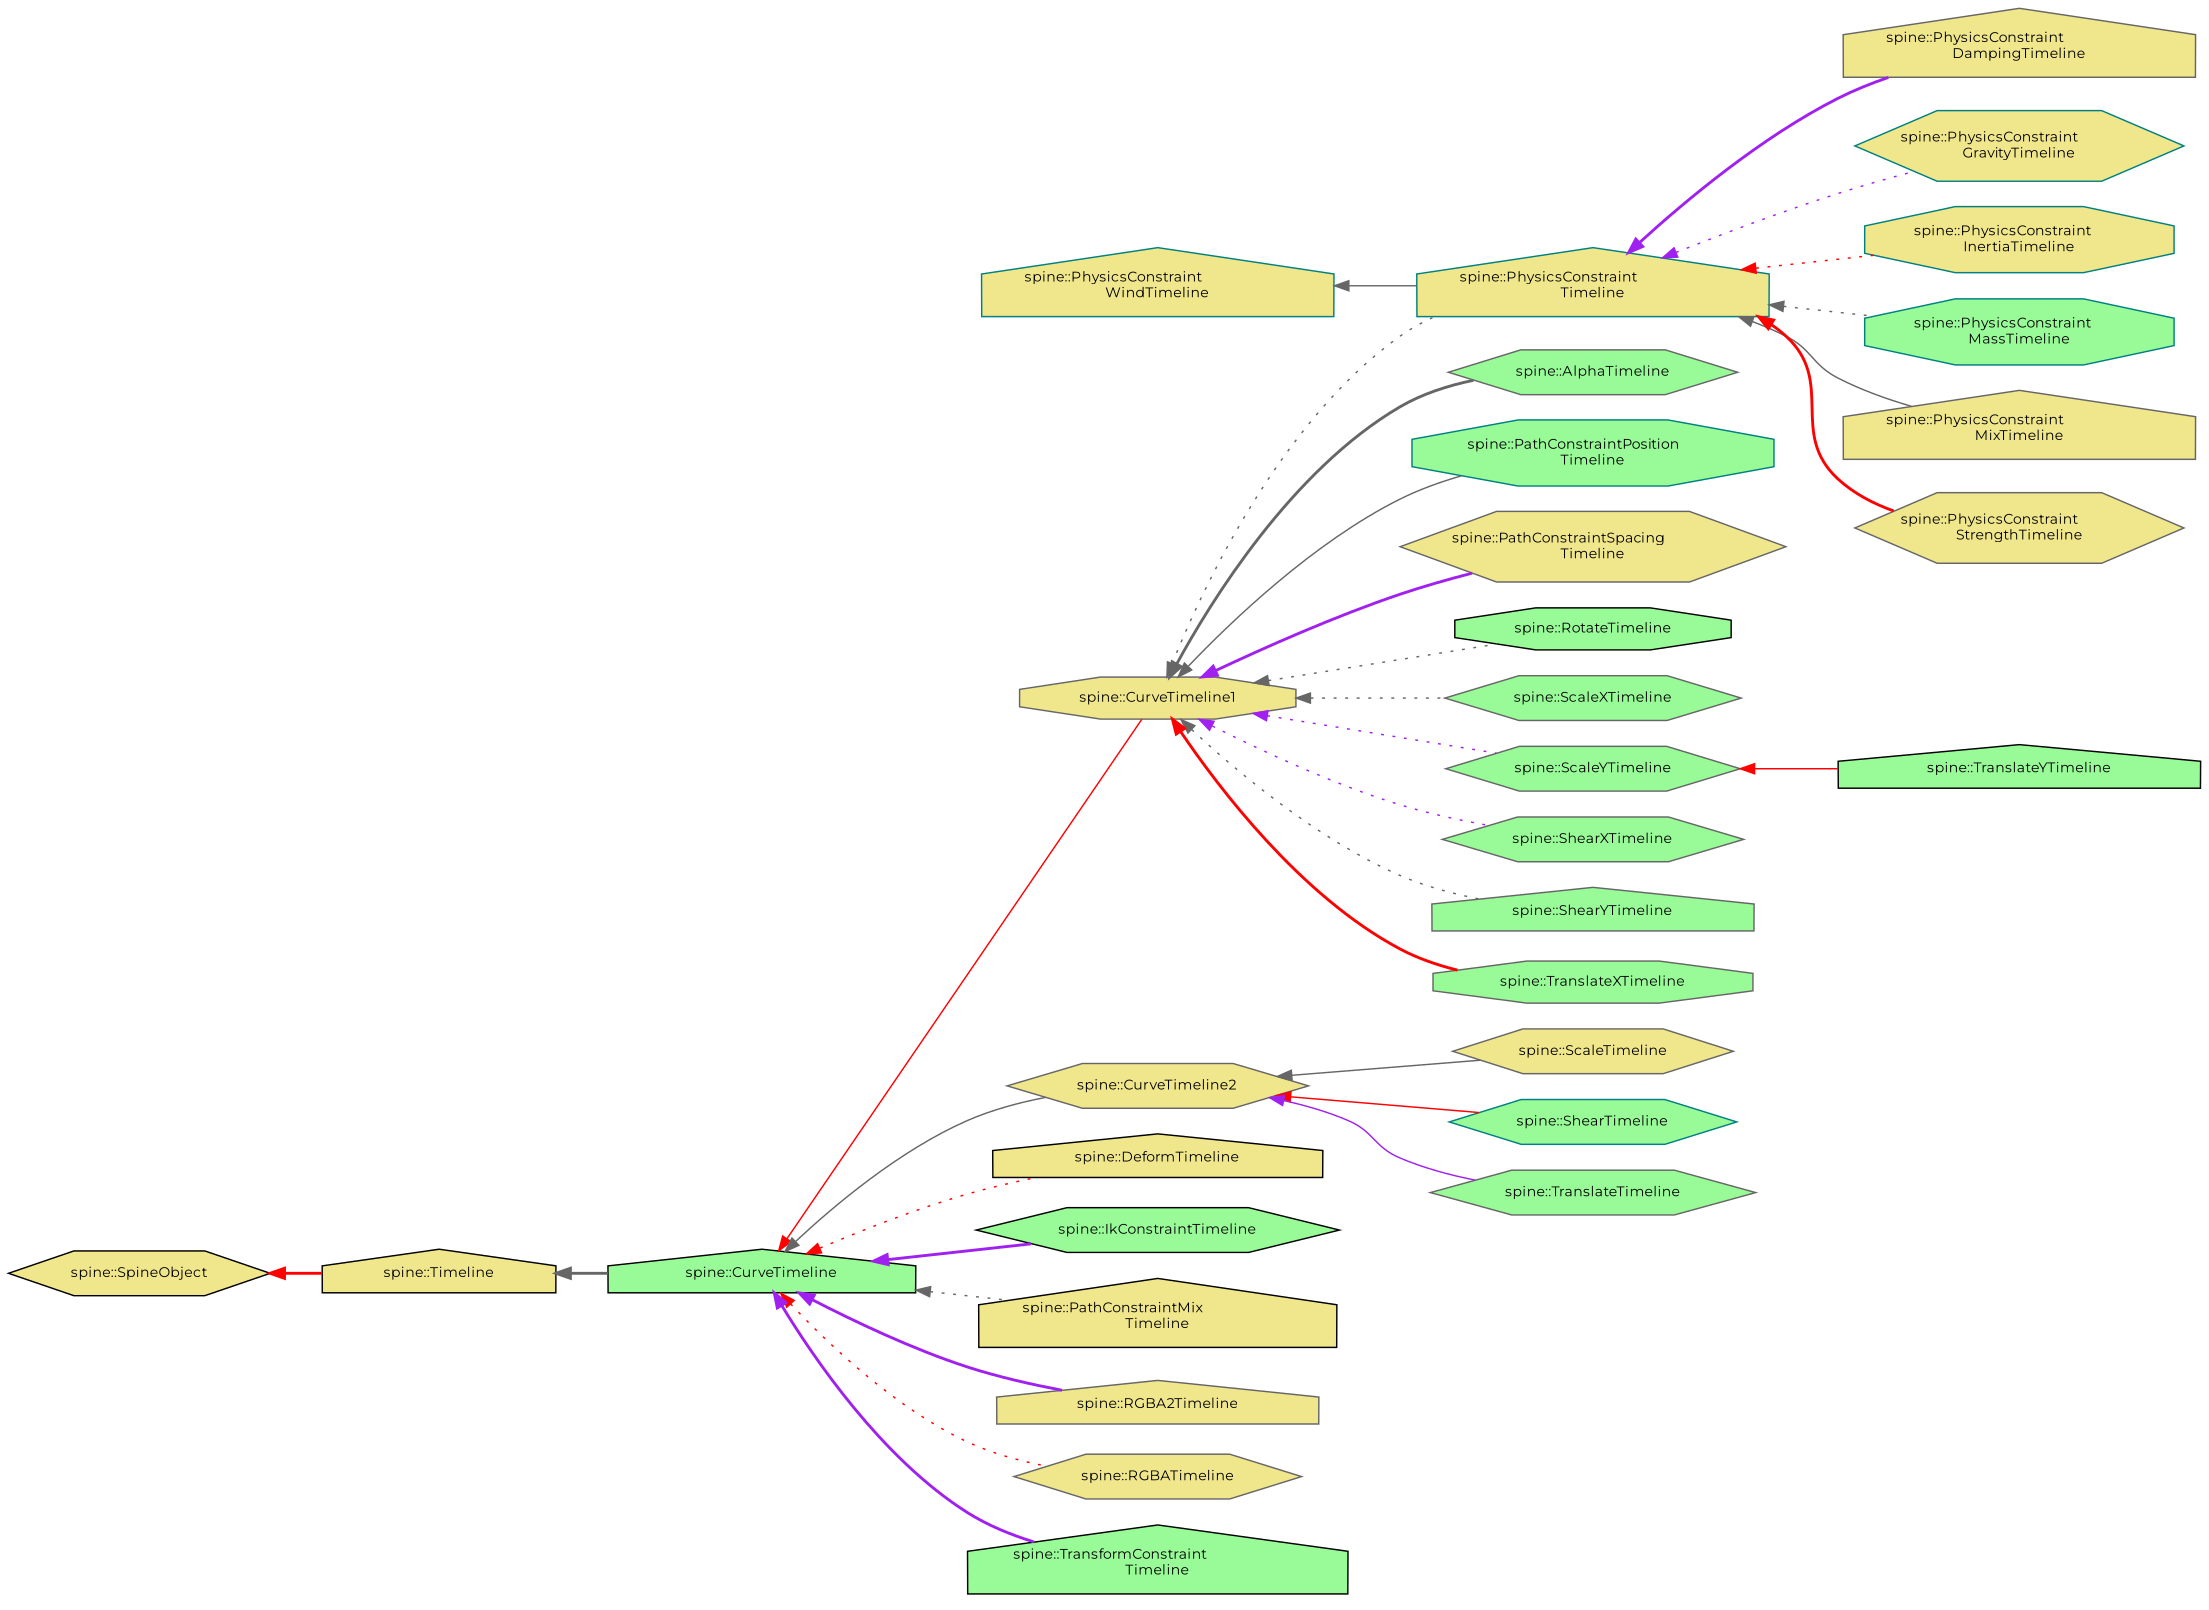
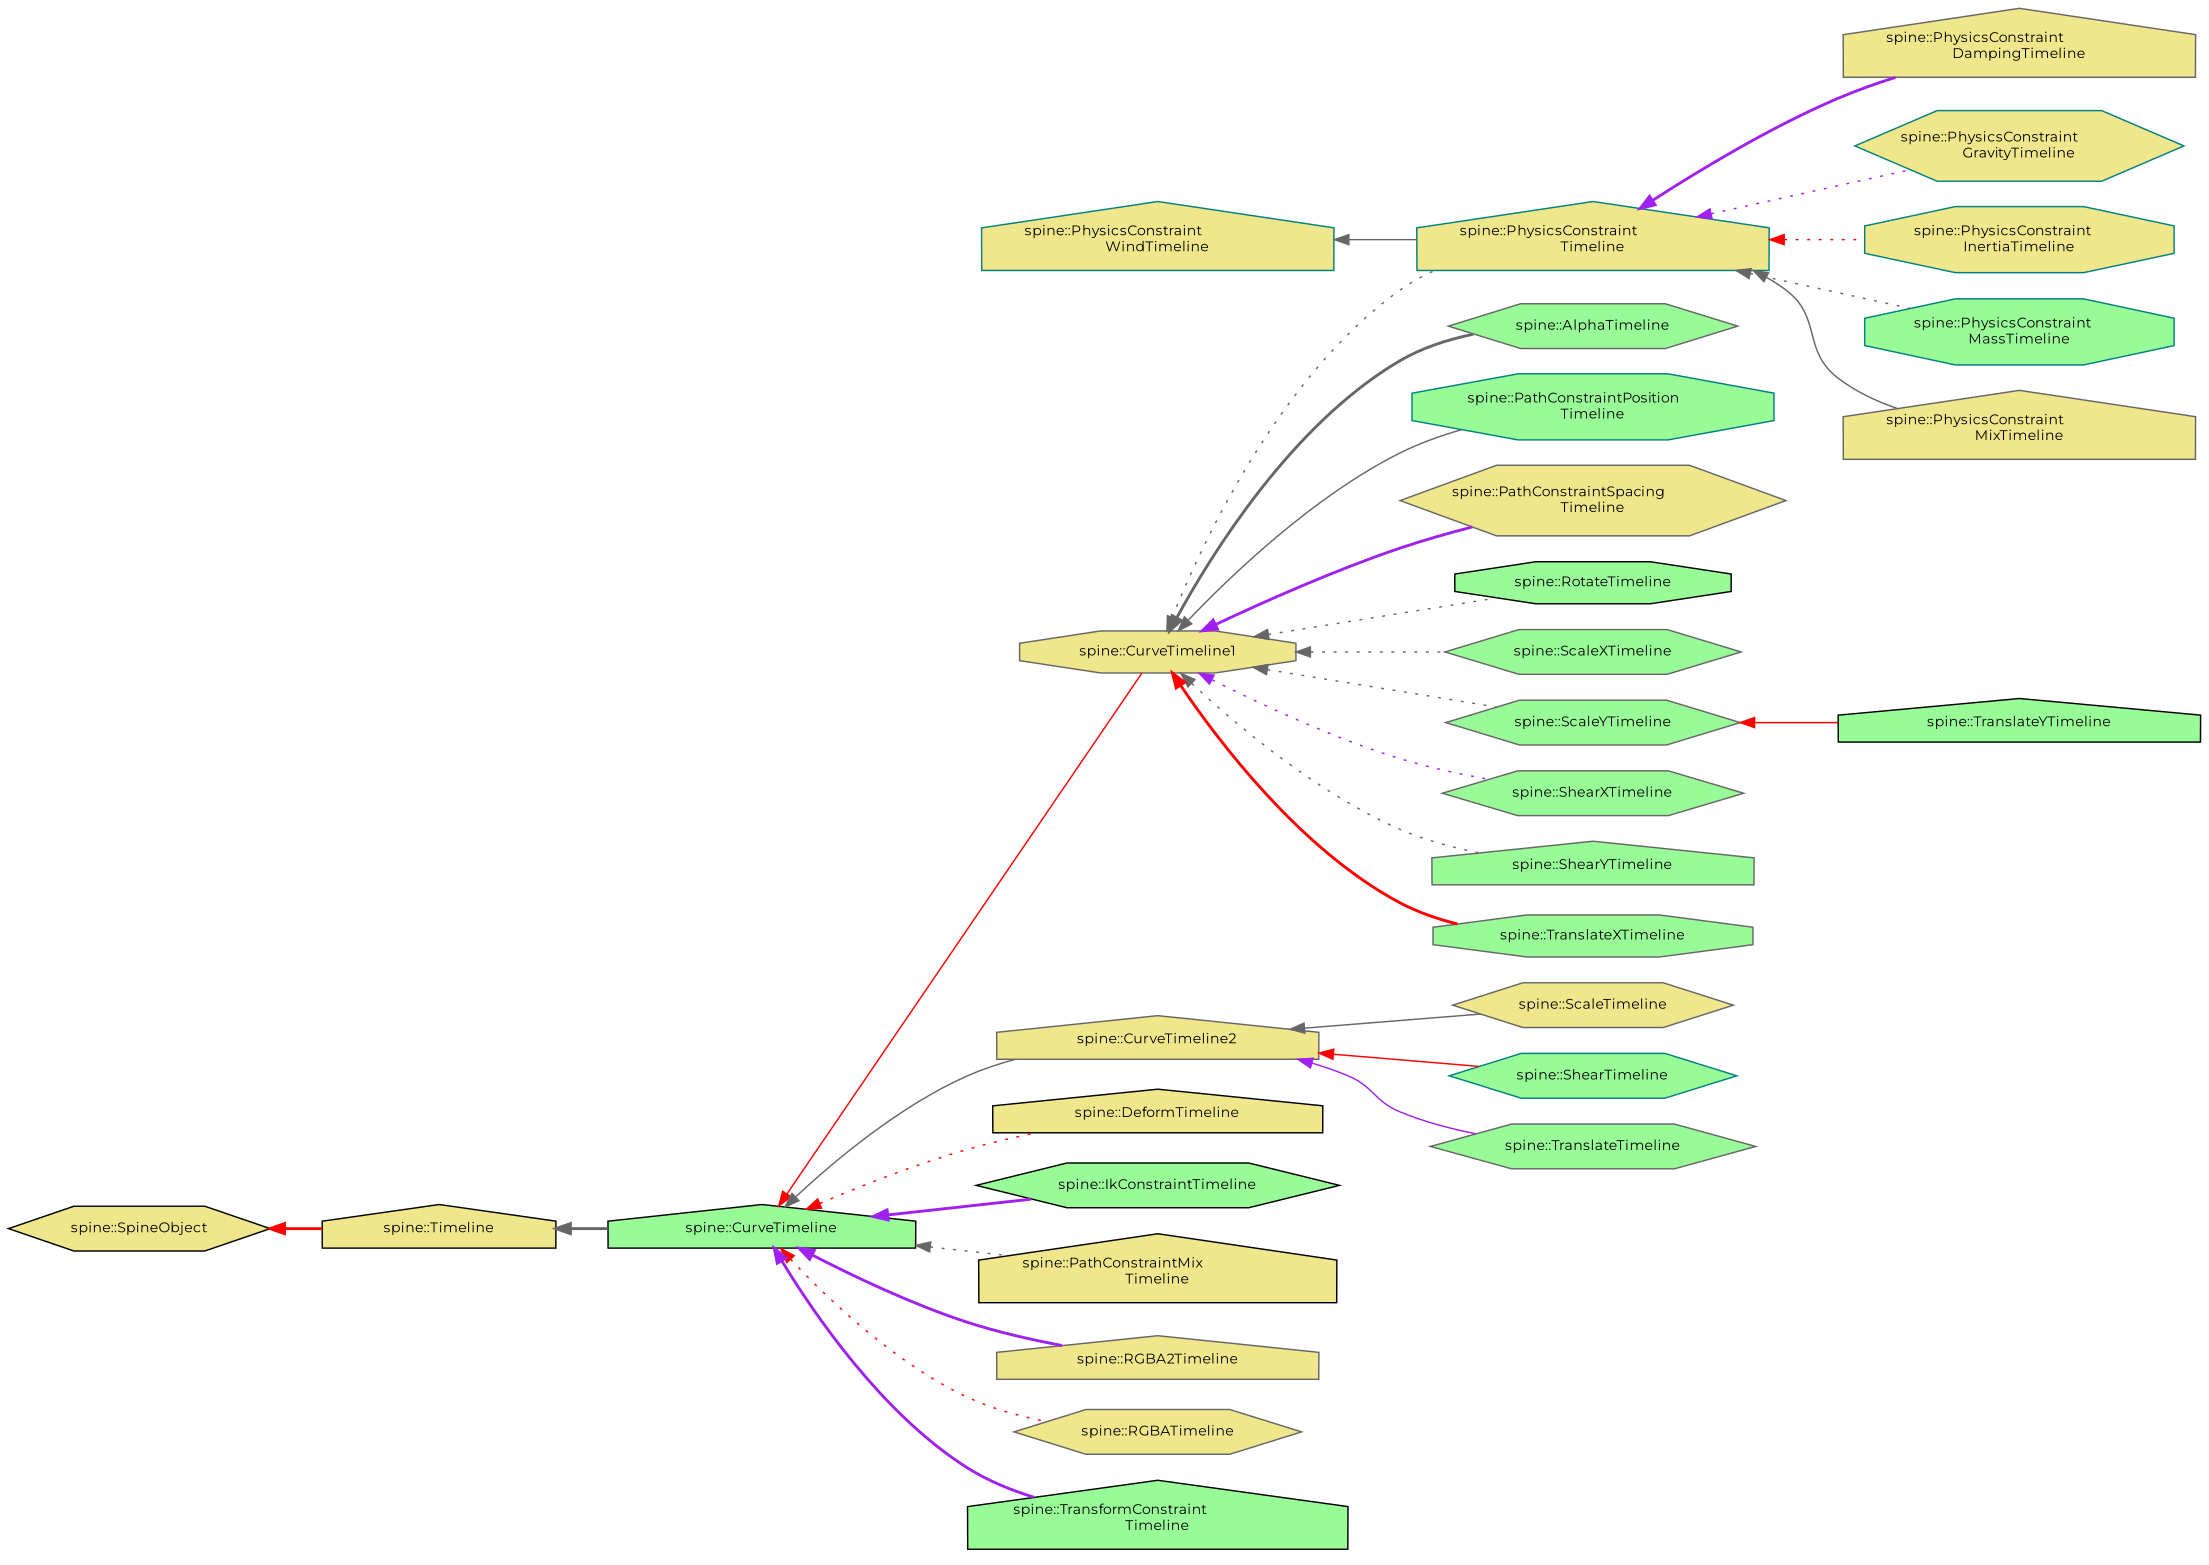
(2019, 528) -> none
(1382, 734) -> (1382, 688)
(1158, 1086) -> (1158, 1040)
